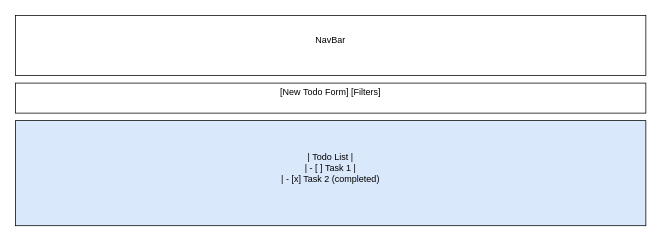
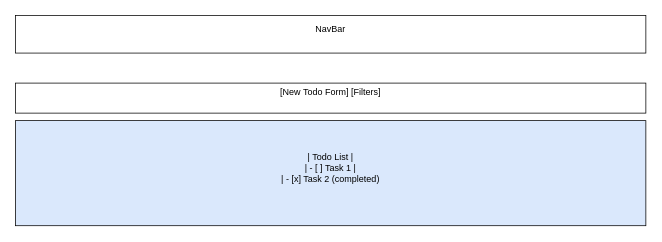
(330, 45) -> (330, 34)
